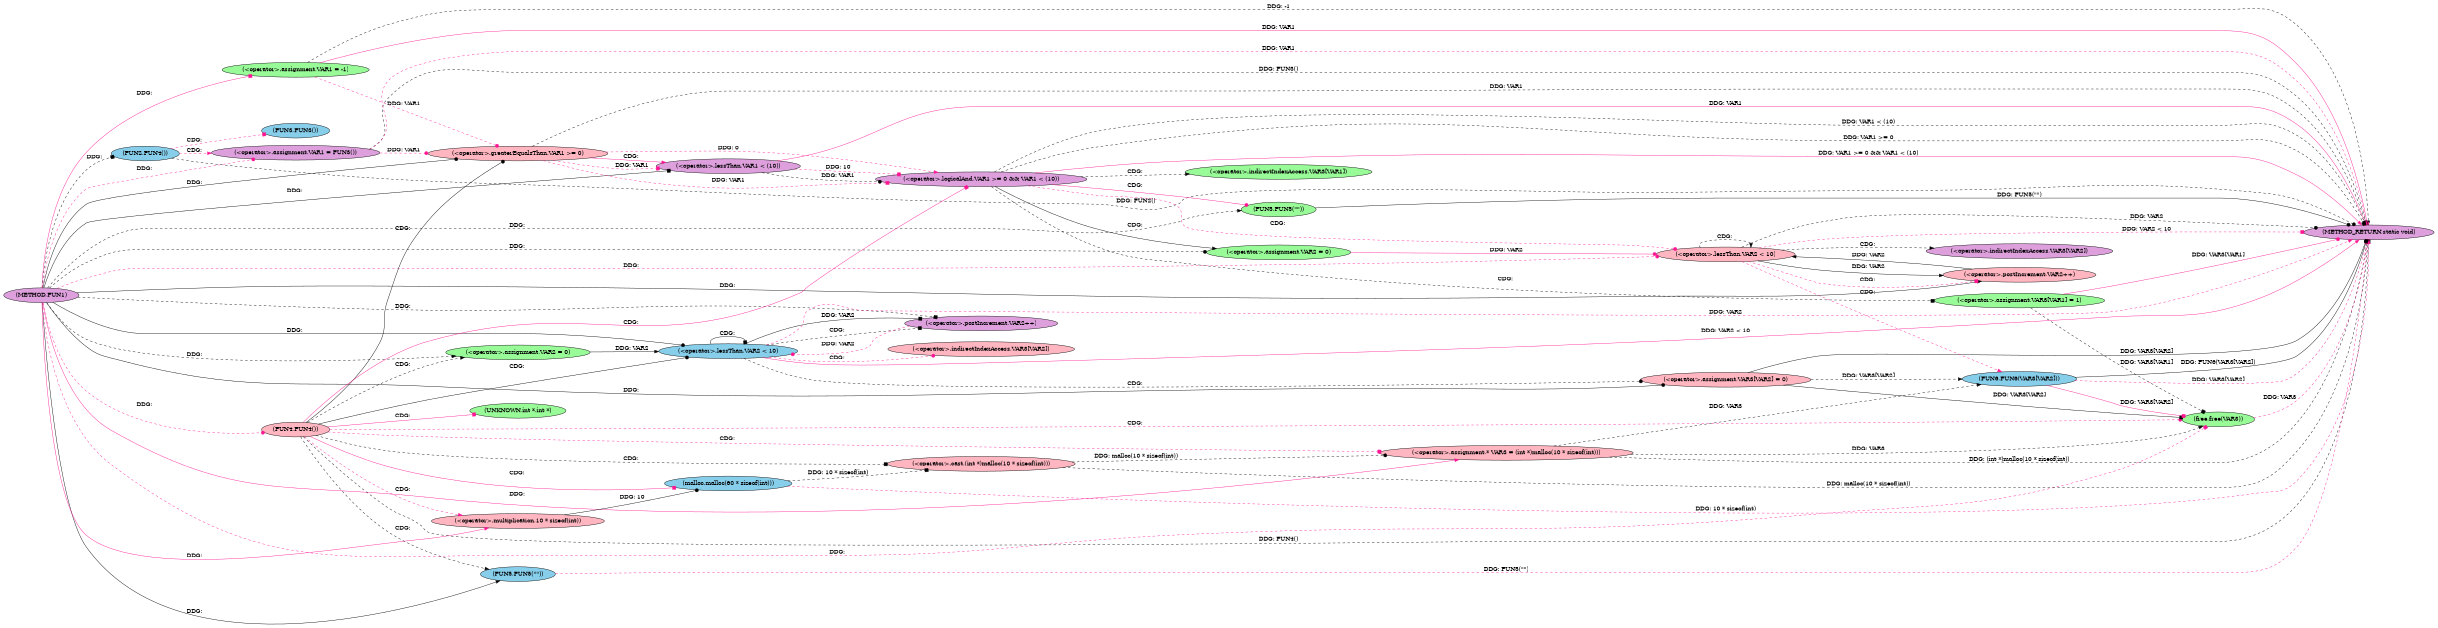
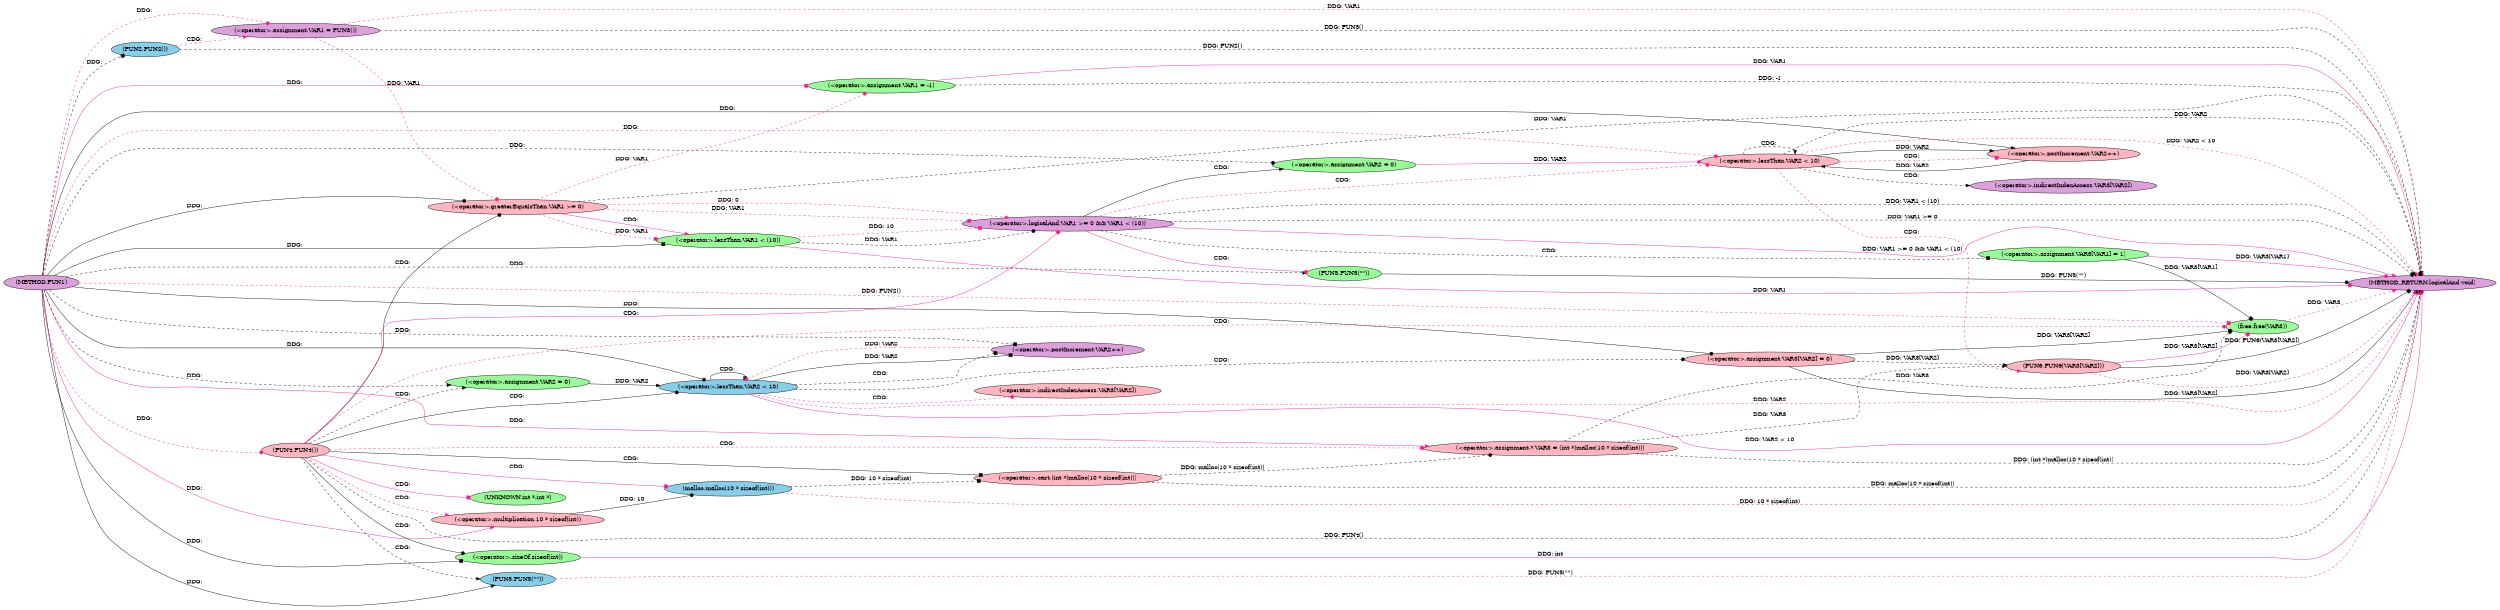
(405, 111) -> (709, 147)
(296, 131) -> none
(145, 154) -> (145, 49)
(728, 166) -> (728, 241)
(1279, 172) -> none
(2369, 232) -> (2422, 283)
(2114, 362) -> (2184, 278)
(2019, 379) -> (2064, 366)
(599, 462) -> (654, 463)
(728, 483) -> (728, 489)
(838, 552) -> (881, 291)
none -> (518, 557)
